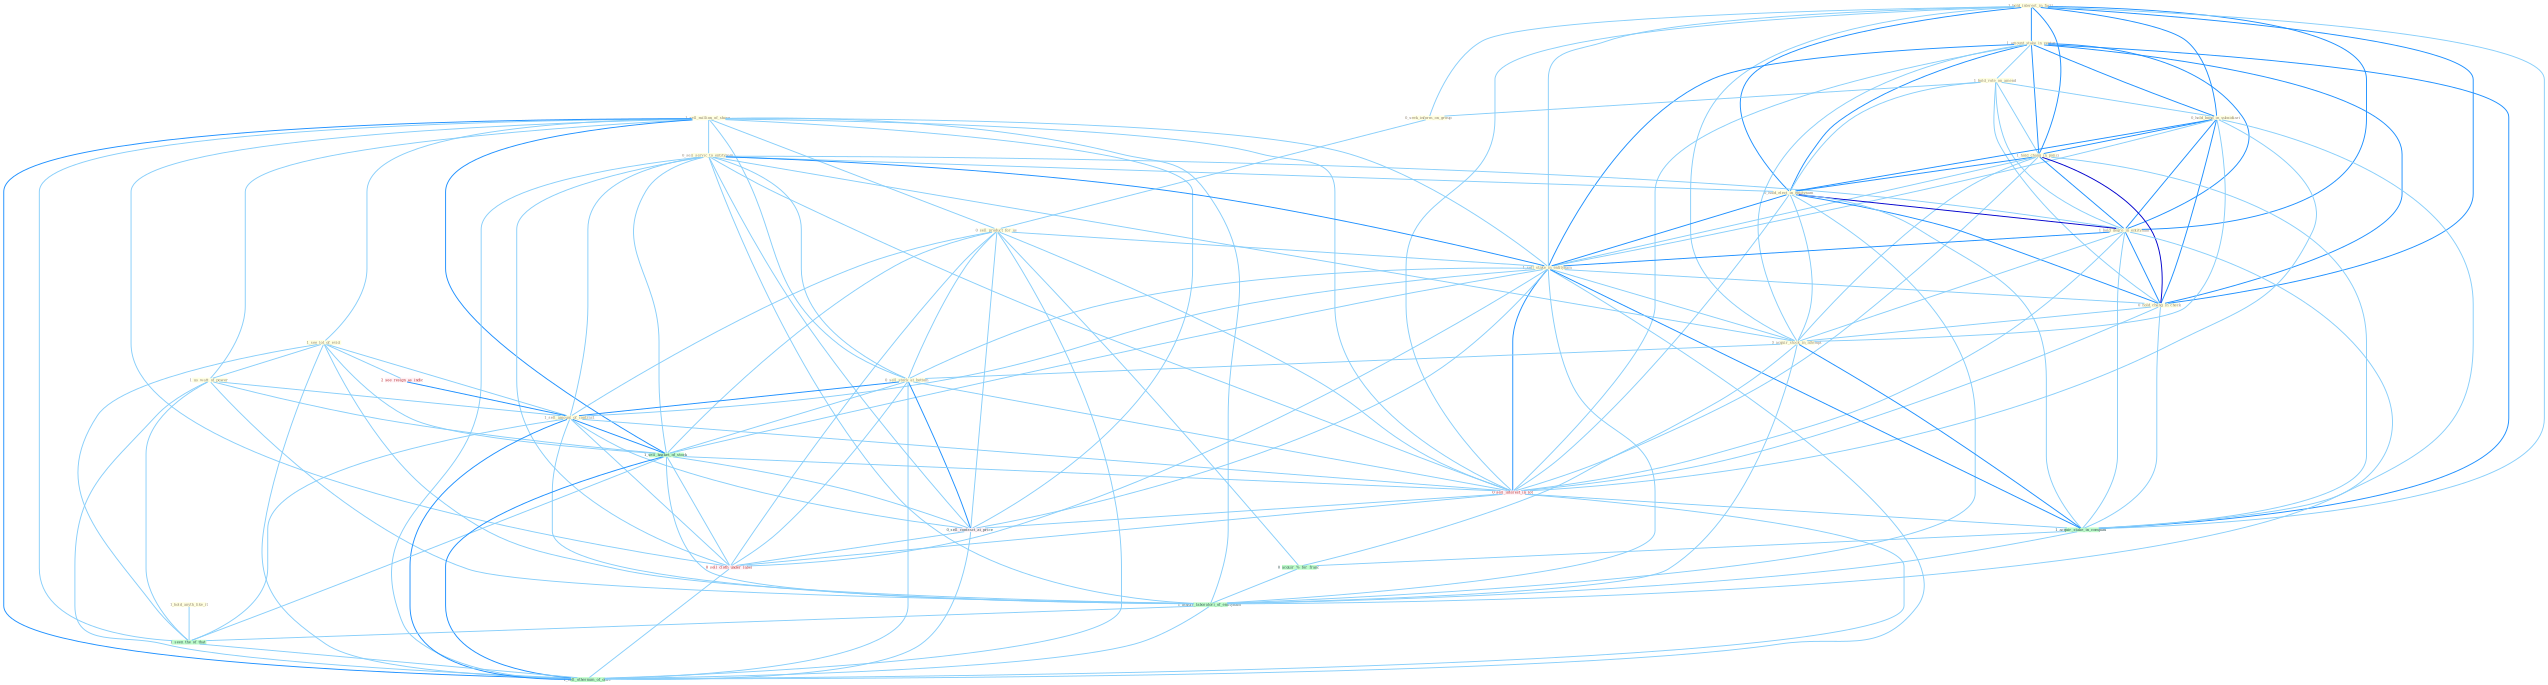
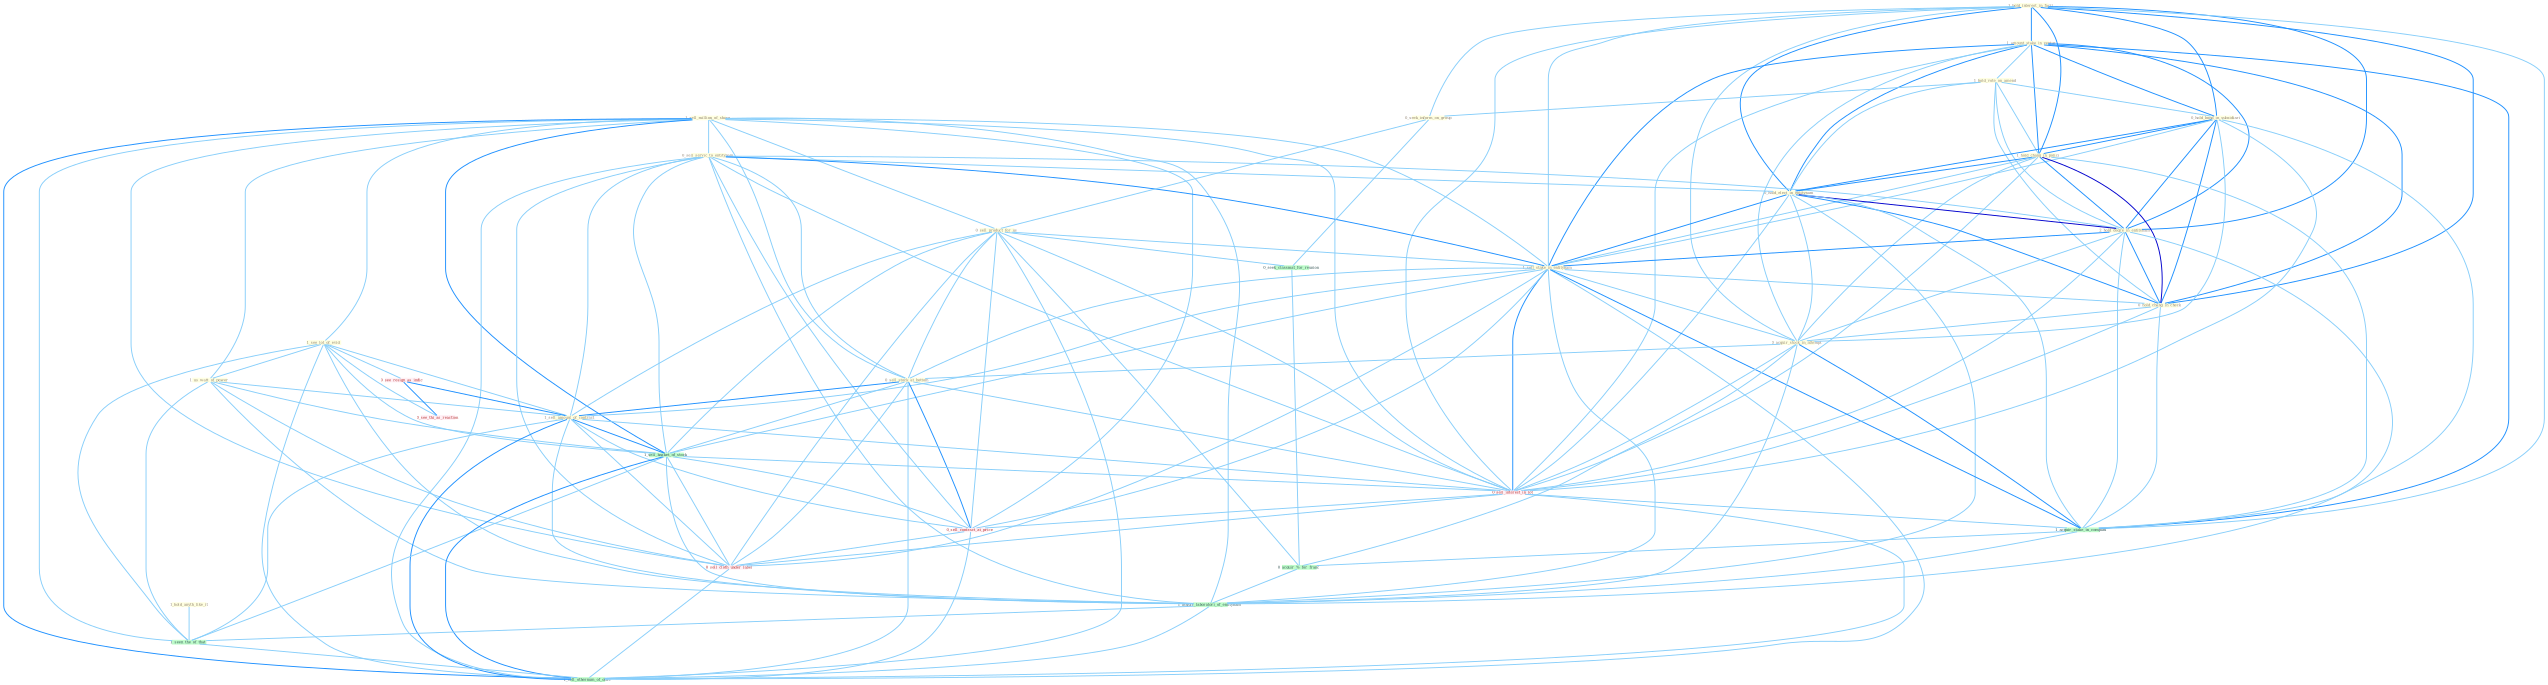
(2125, 230) -> (2125, 230)
(1307, 258) -> (1659, 425)
none -> (1292, 268)
(403, 380) -> (403, 380)
none -> (438, 418)
(971, 530) -> (971, 530)
(175, 646) -> (457, 503)
